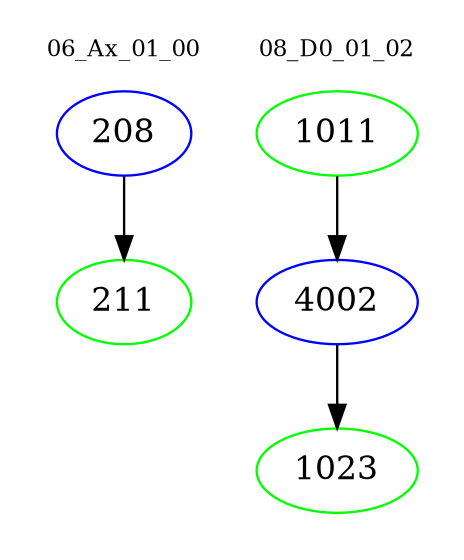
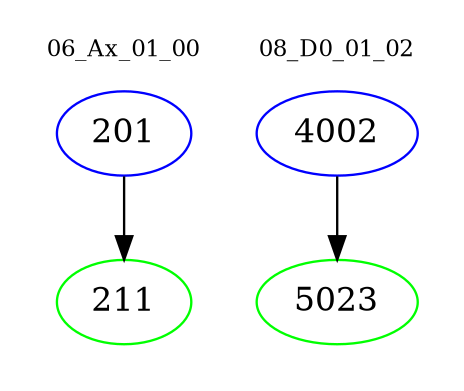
(124, 133) -> (124, 133)
(337, 133) -> none
(337, 471) -> (337, 302)
